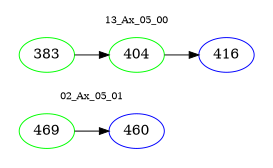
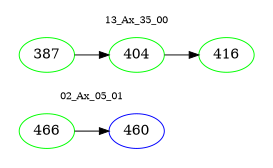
(137, 21) -> (137, 21)
(47, 55) -> (47, 55)
(227, 55) -> (227, 55)
(47, 131) -> (47, 131)
